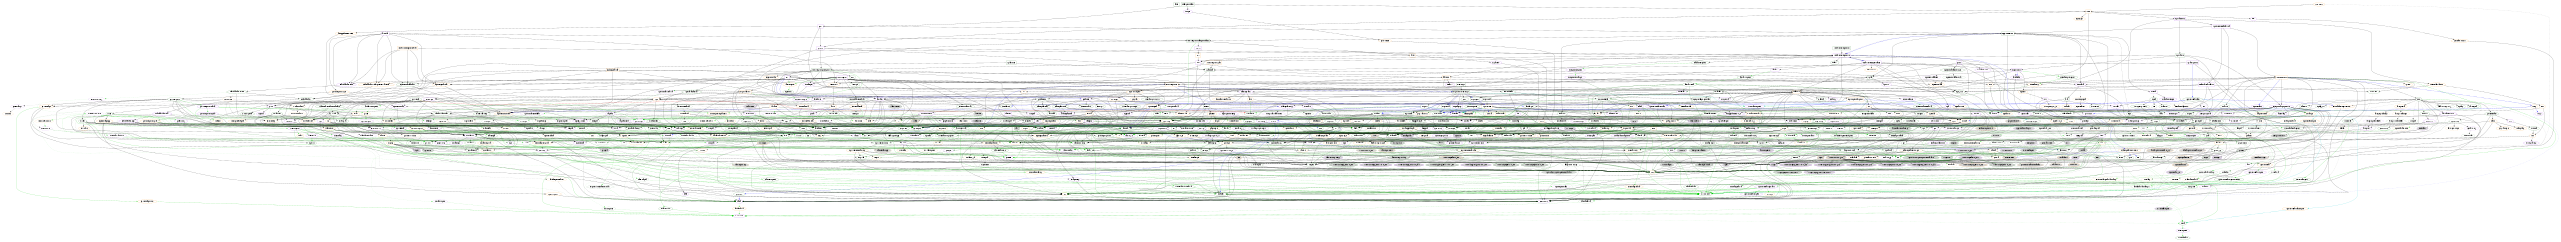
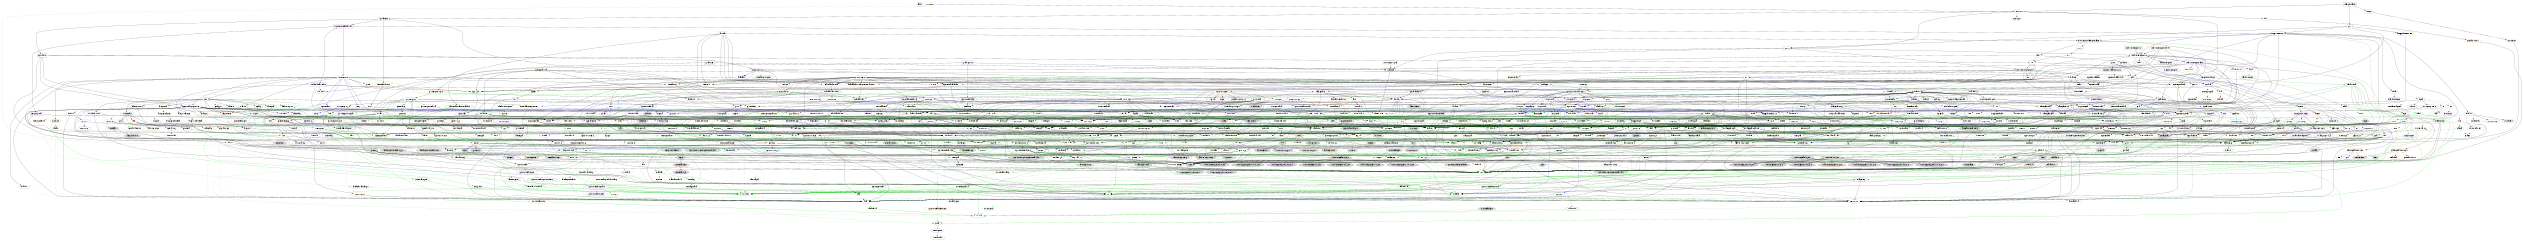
none -> (1222, 99)
(833, 107) -> (611, 107)
none -> (1196, 114)
(542, 150) -> (1493, 150)
none -> (703, 150)
(2184, 158) -> (532, 158)
